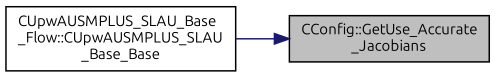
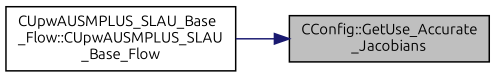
(121, 39) -> (121, 39)
